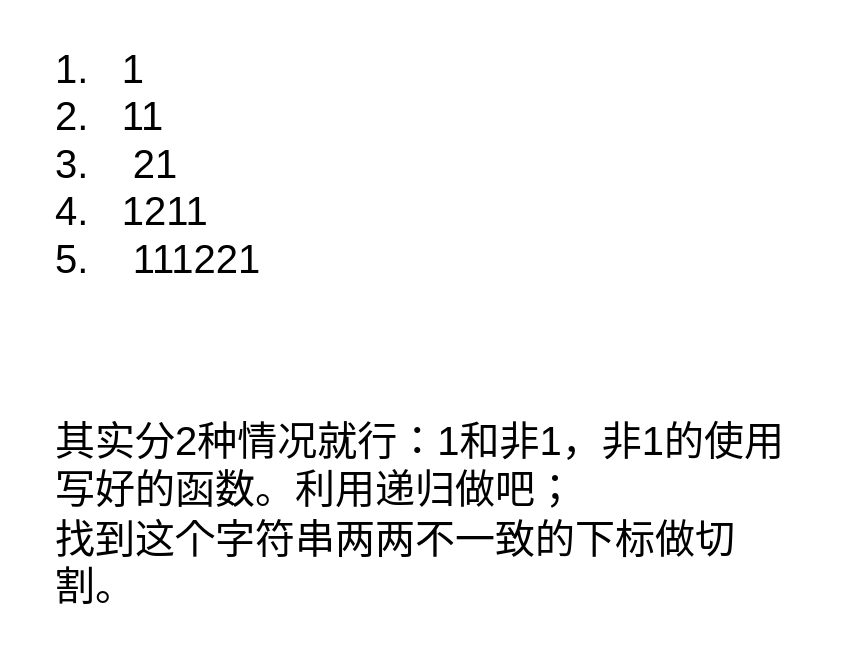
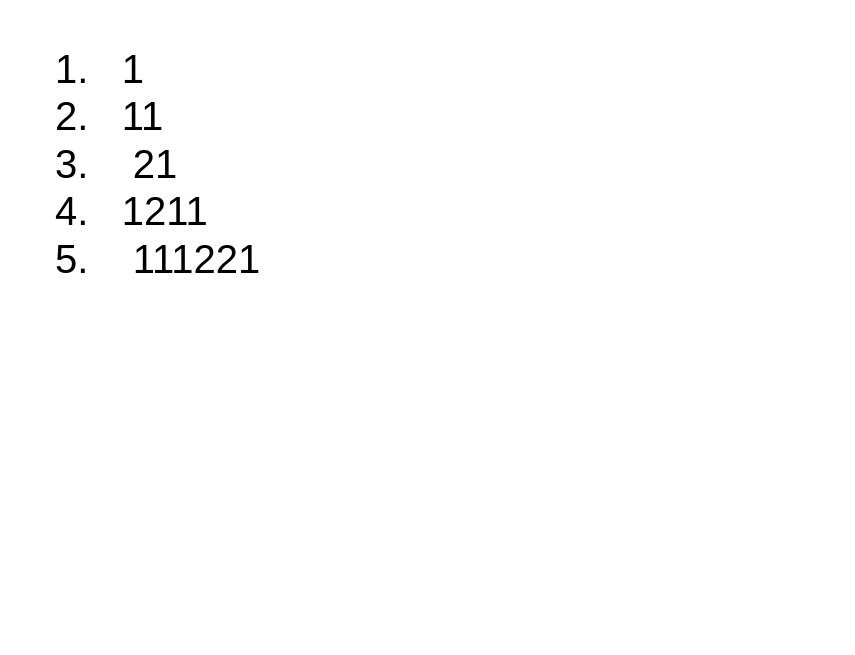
(426, 514) -> none
